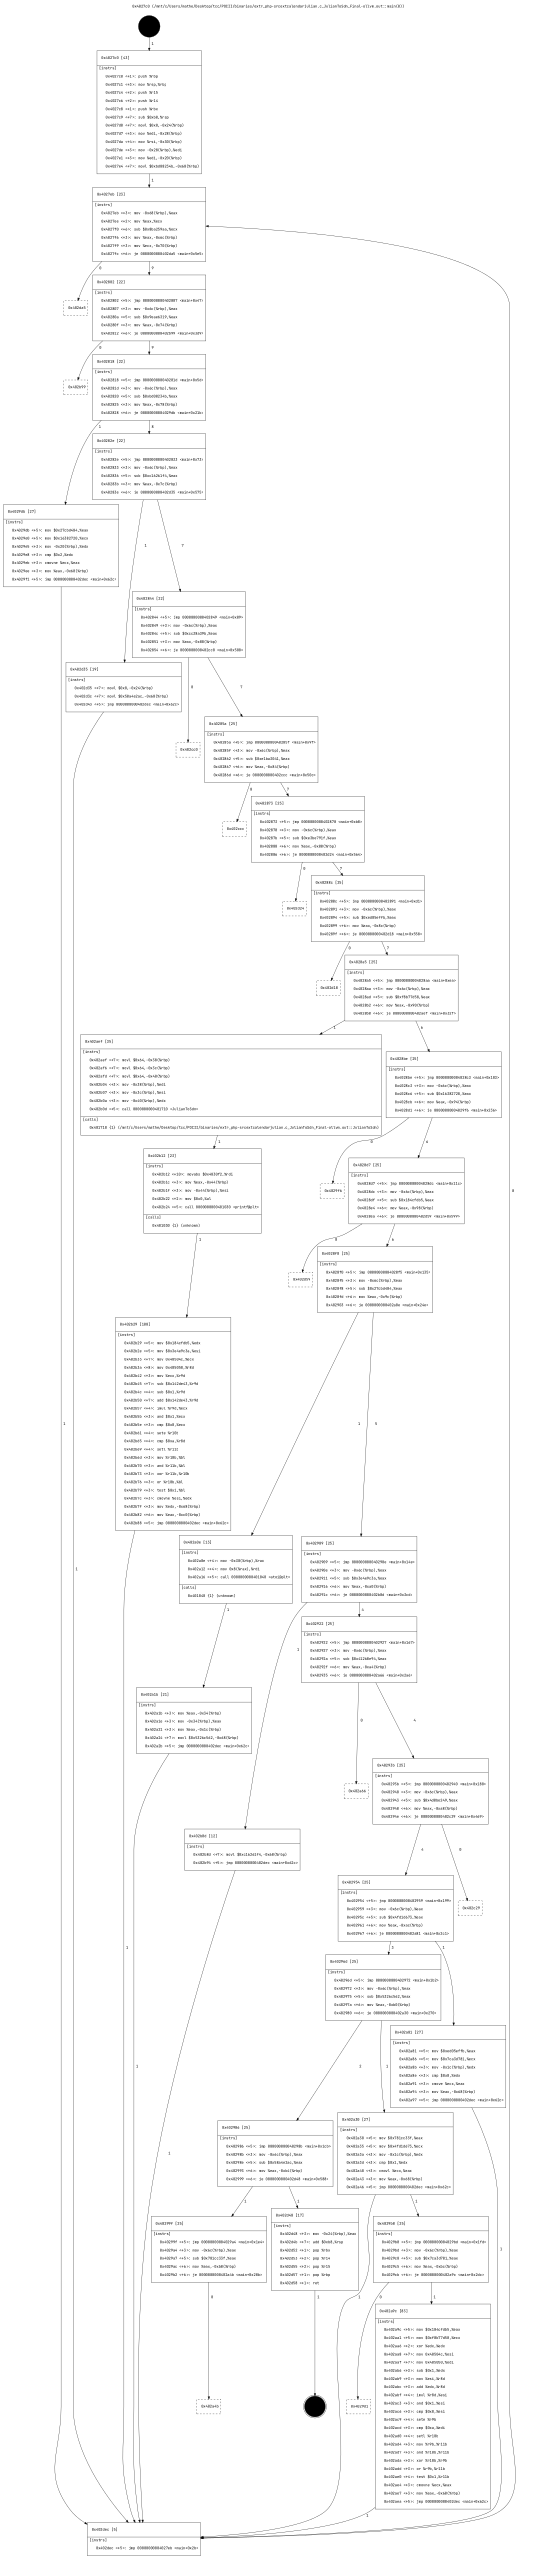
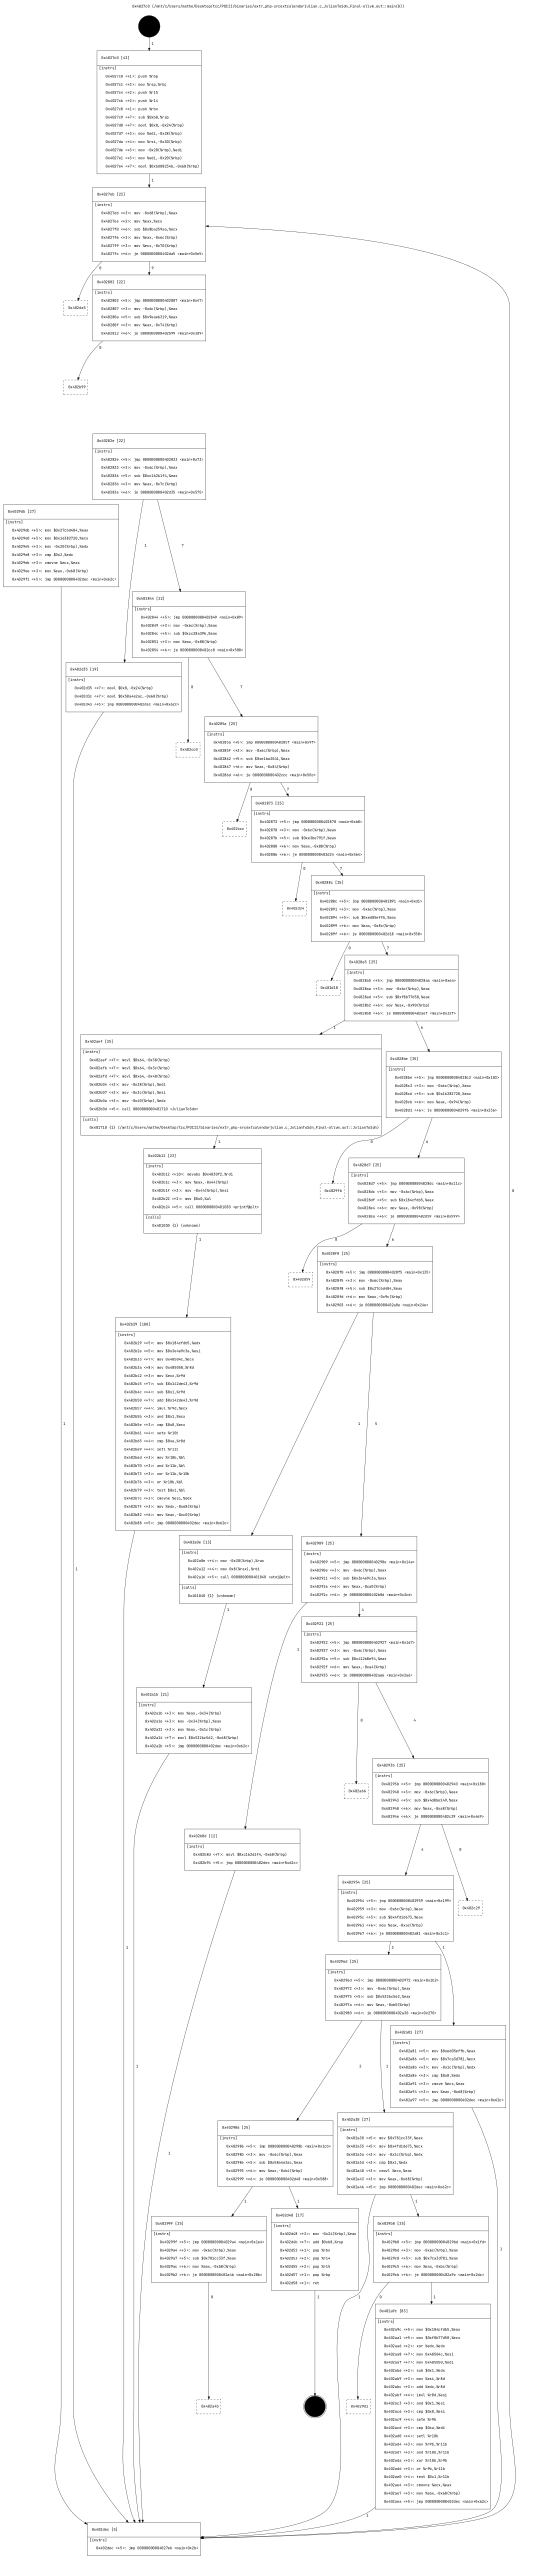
(149, 387) -> none
